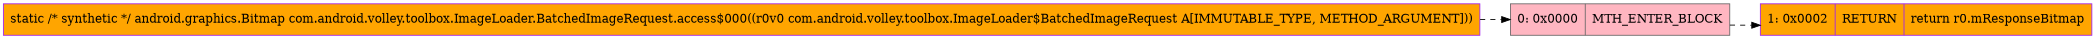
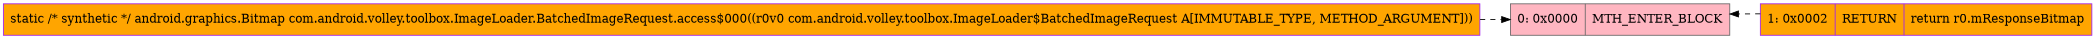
(1741, 25) -> (1749, 14)
